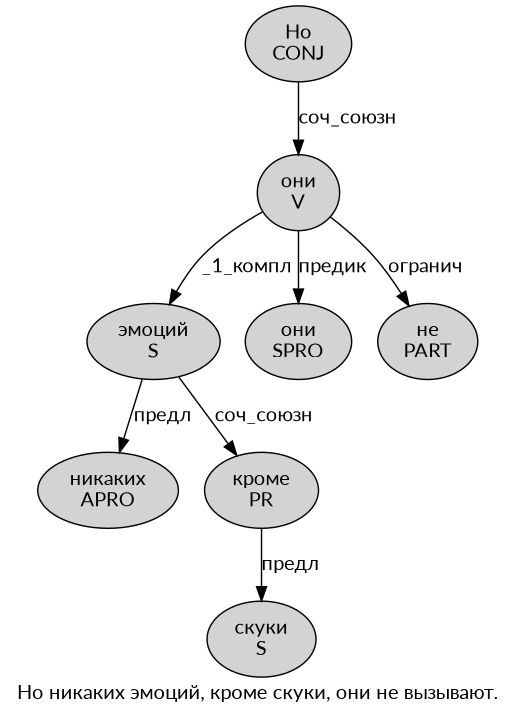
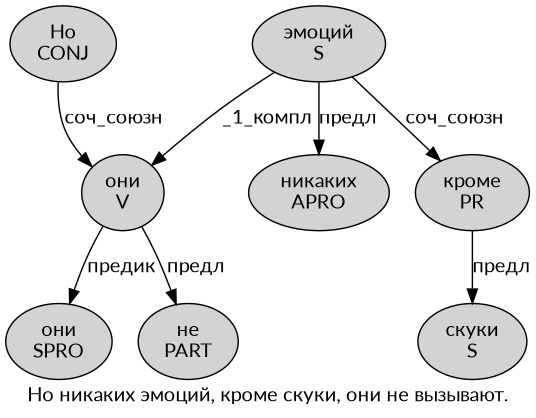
(213, 245) -> (217, 112)
(426, 267) -> (196, 267)
